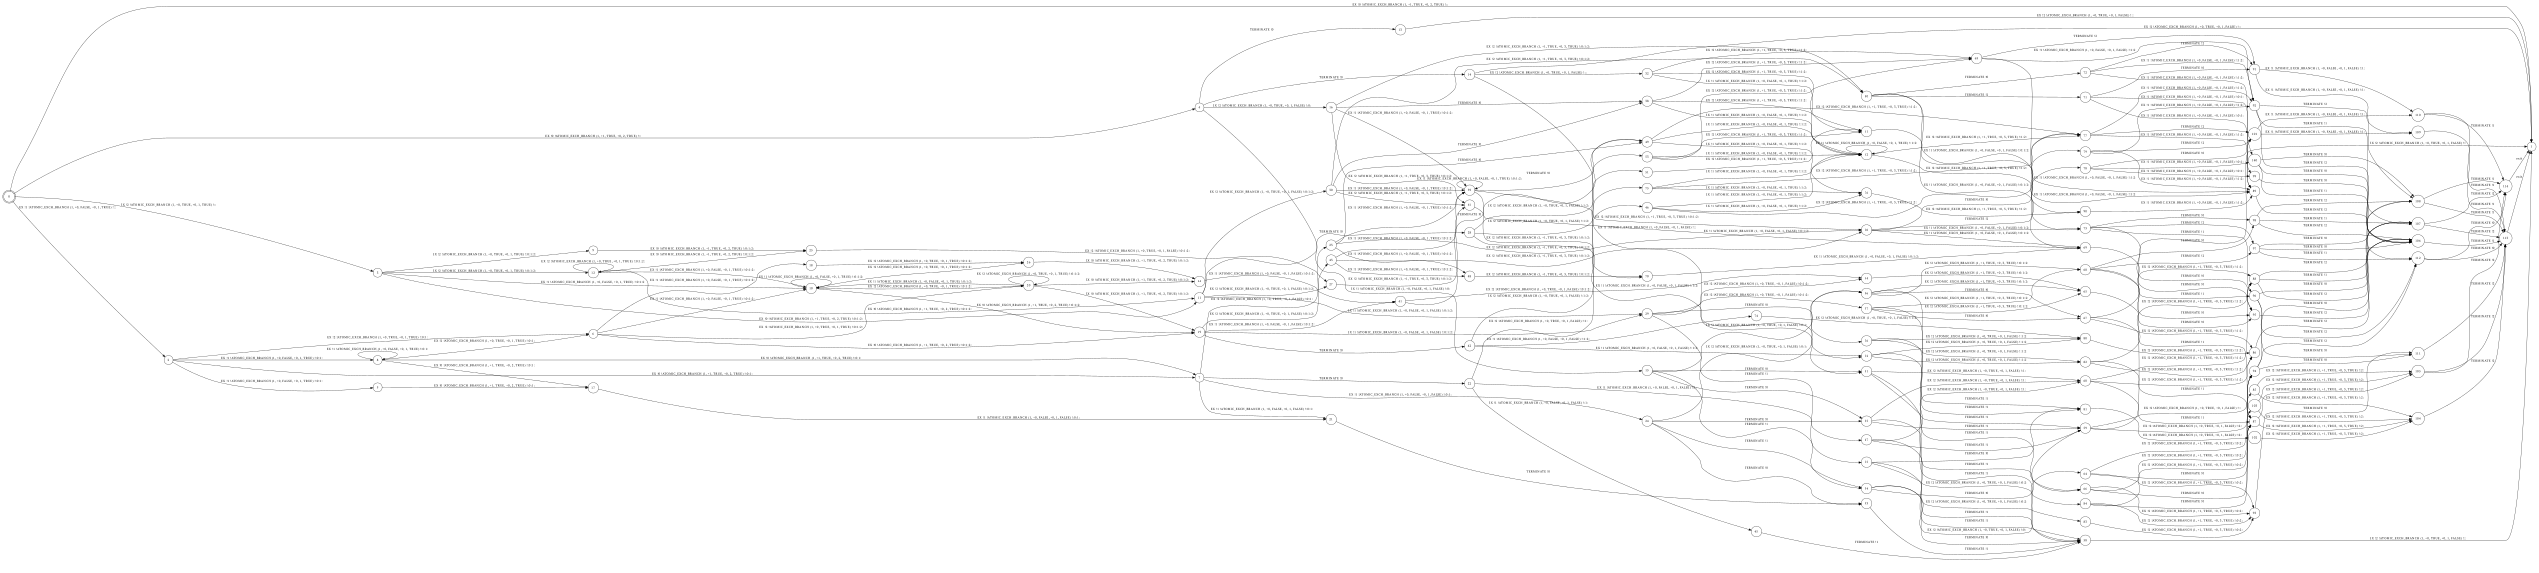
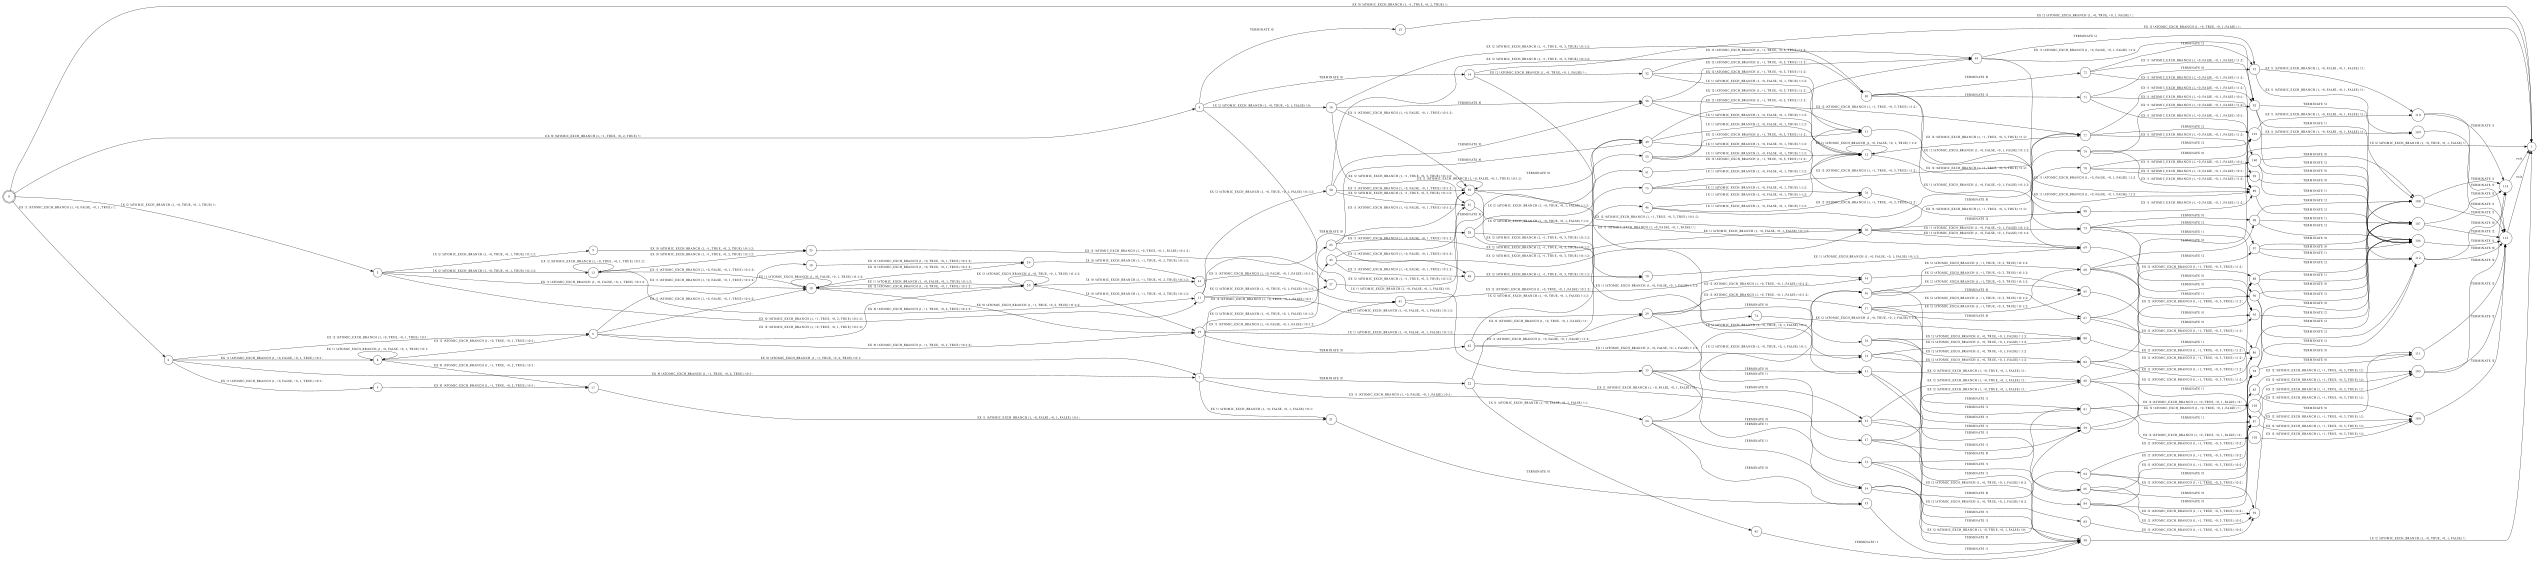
(2176, 432) -> (2168, 404)
